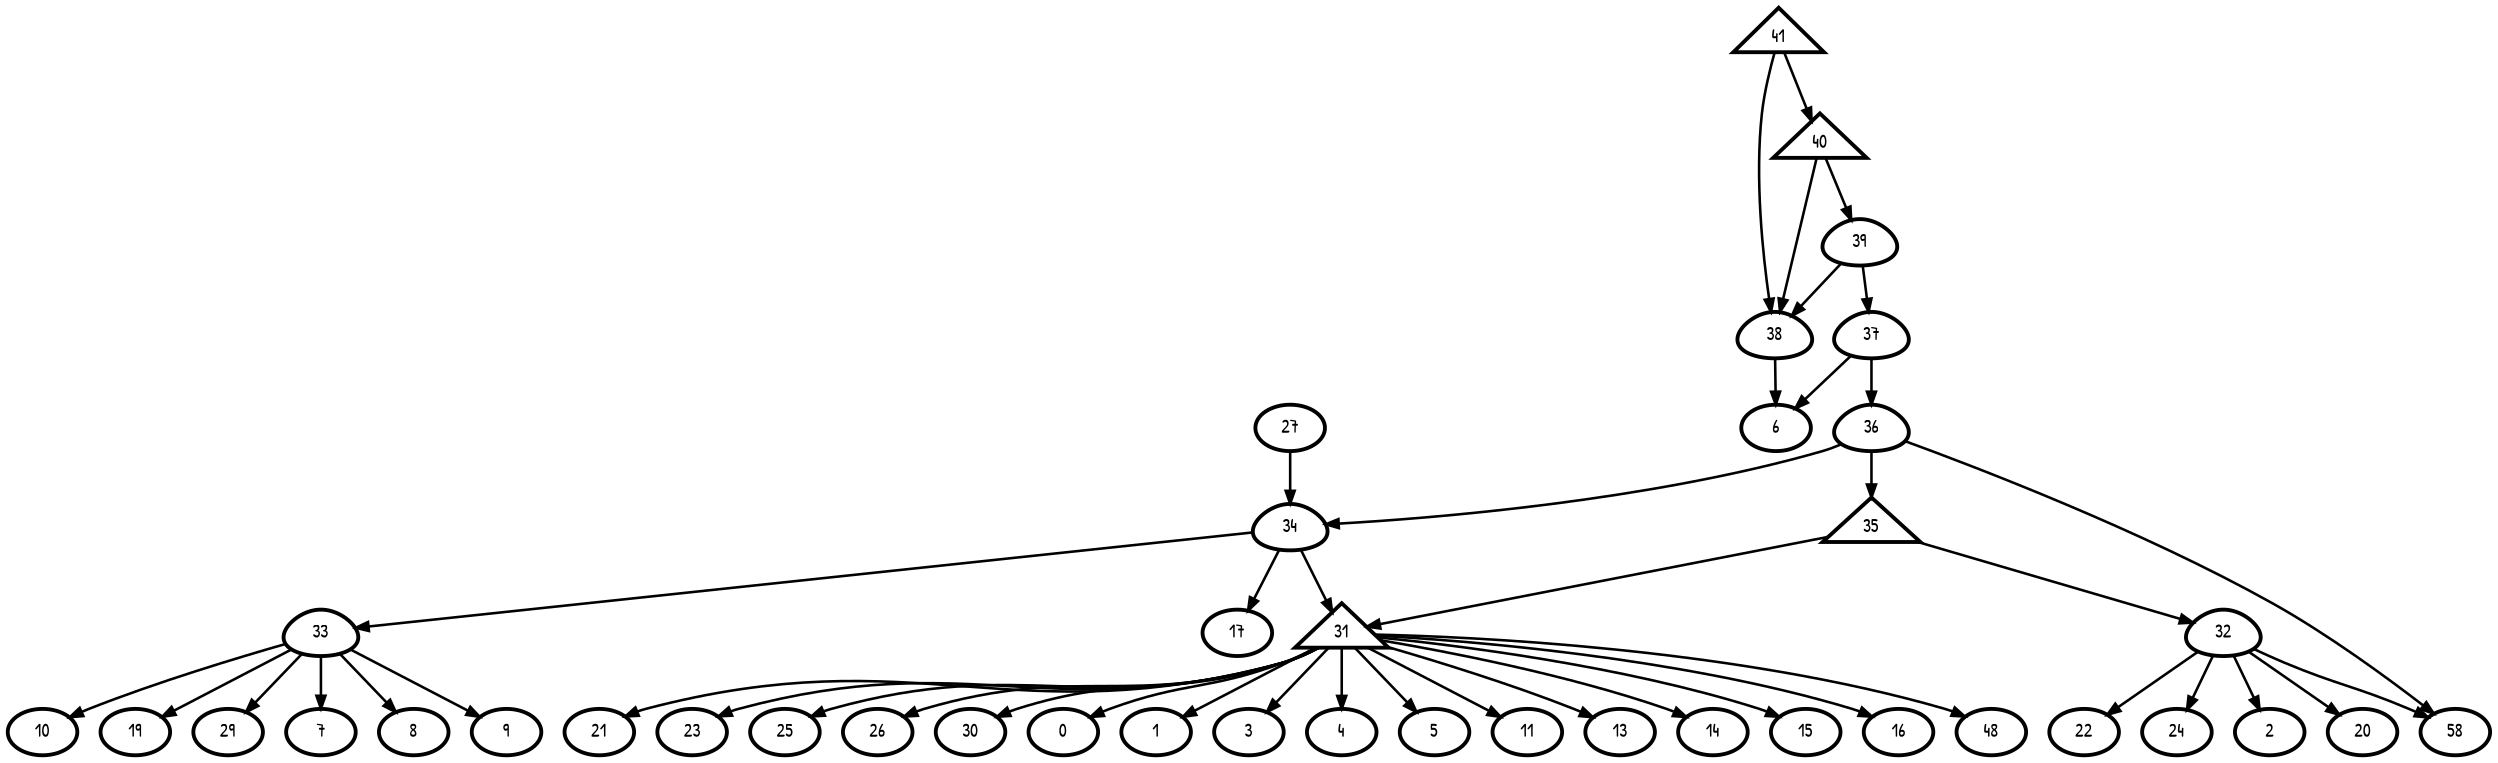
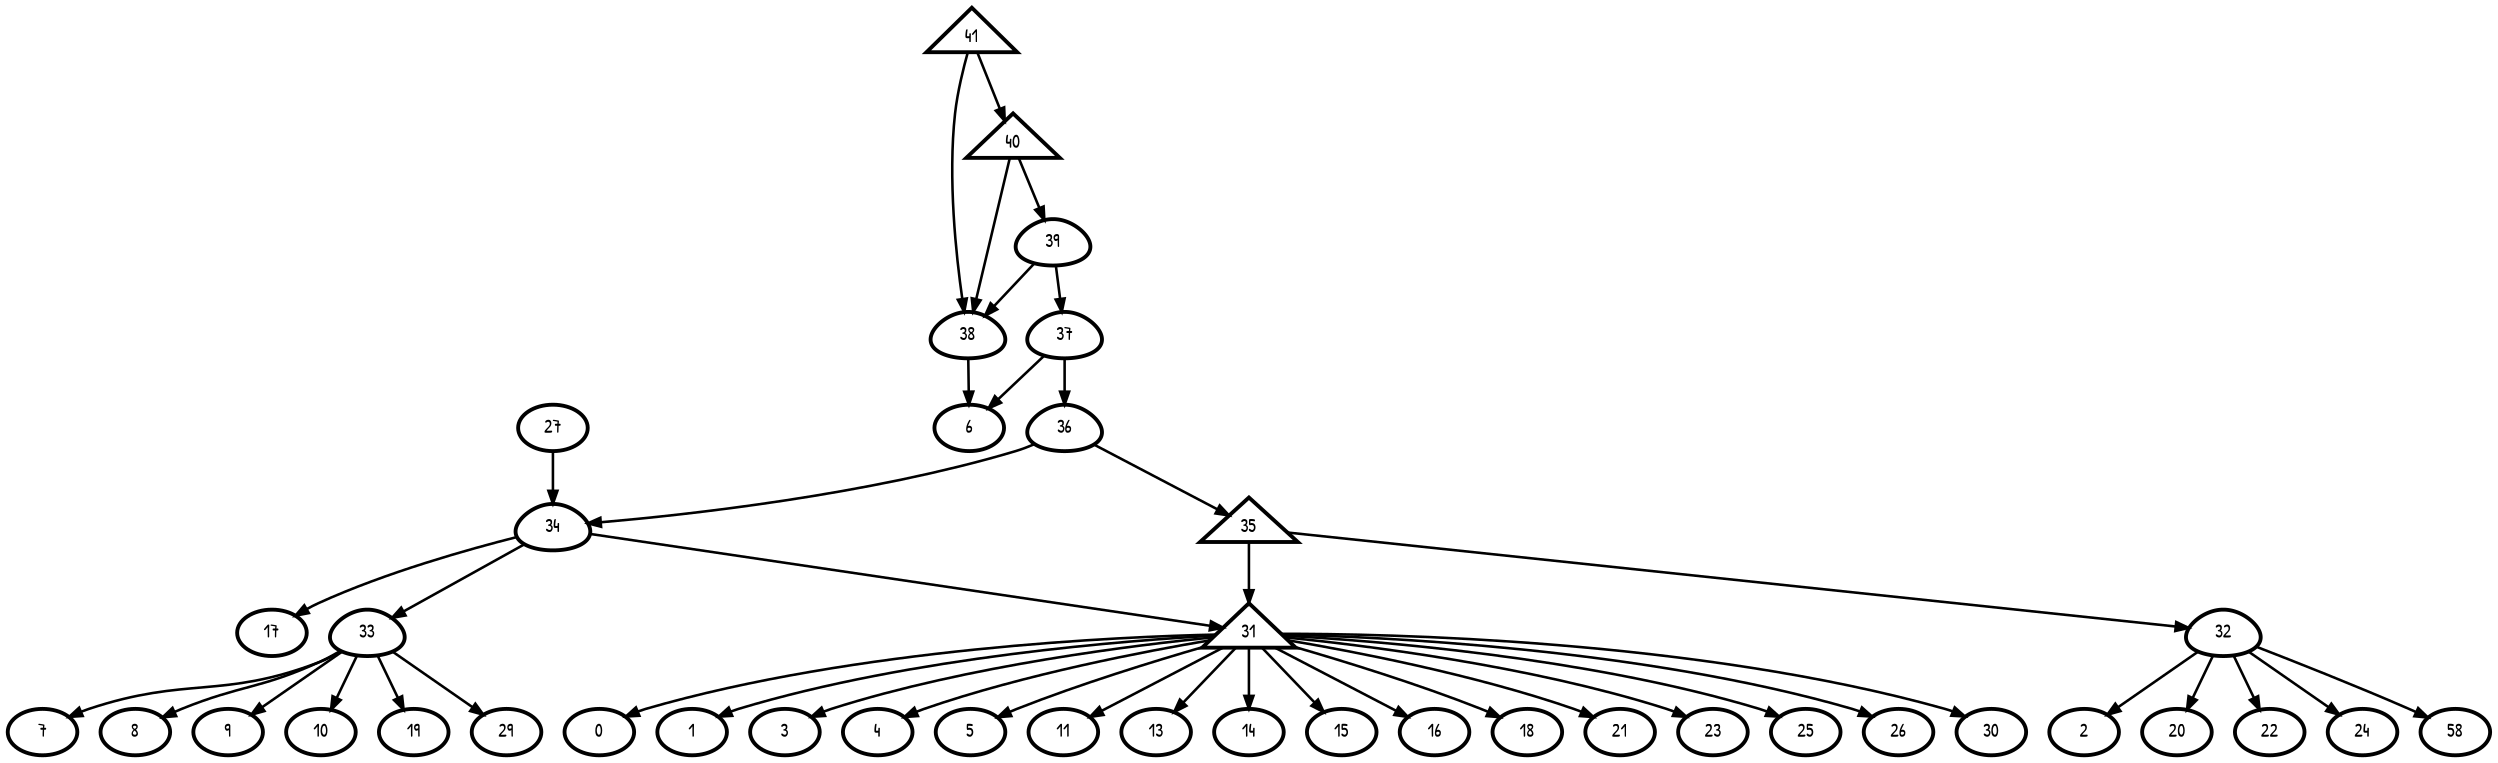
(2175, 553) -> none
(1991, 732) -> (1527, 732)
